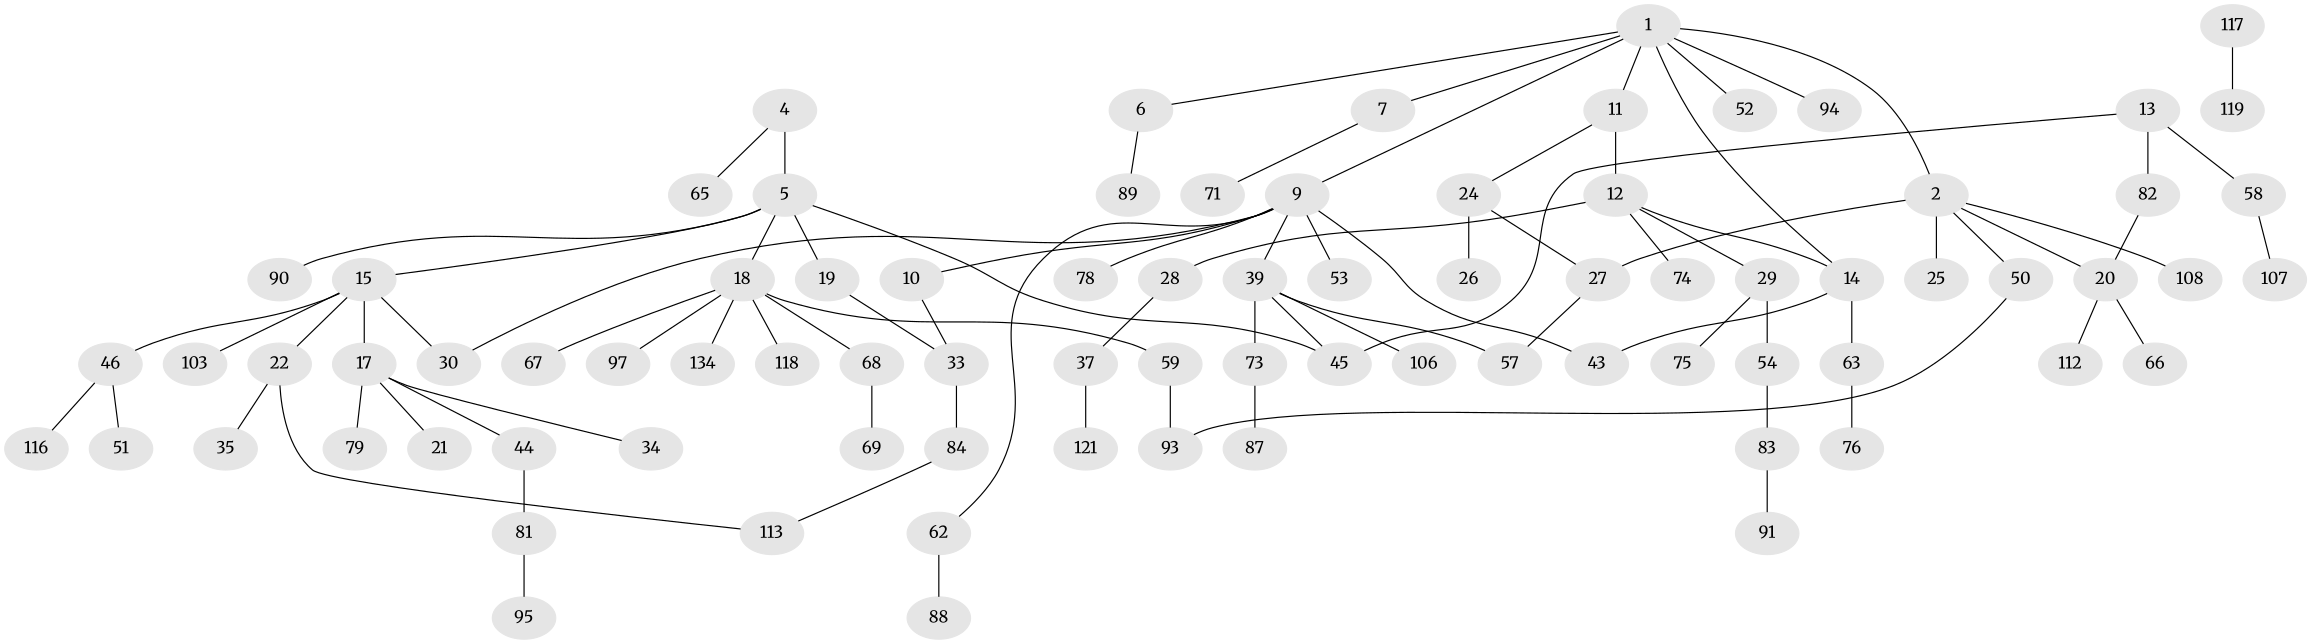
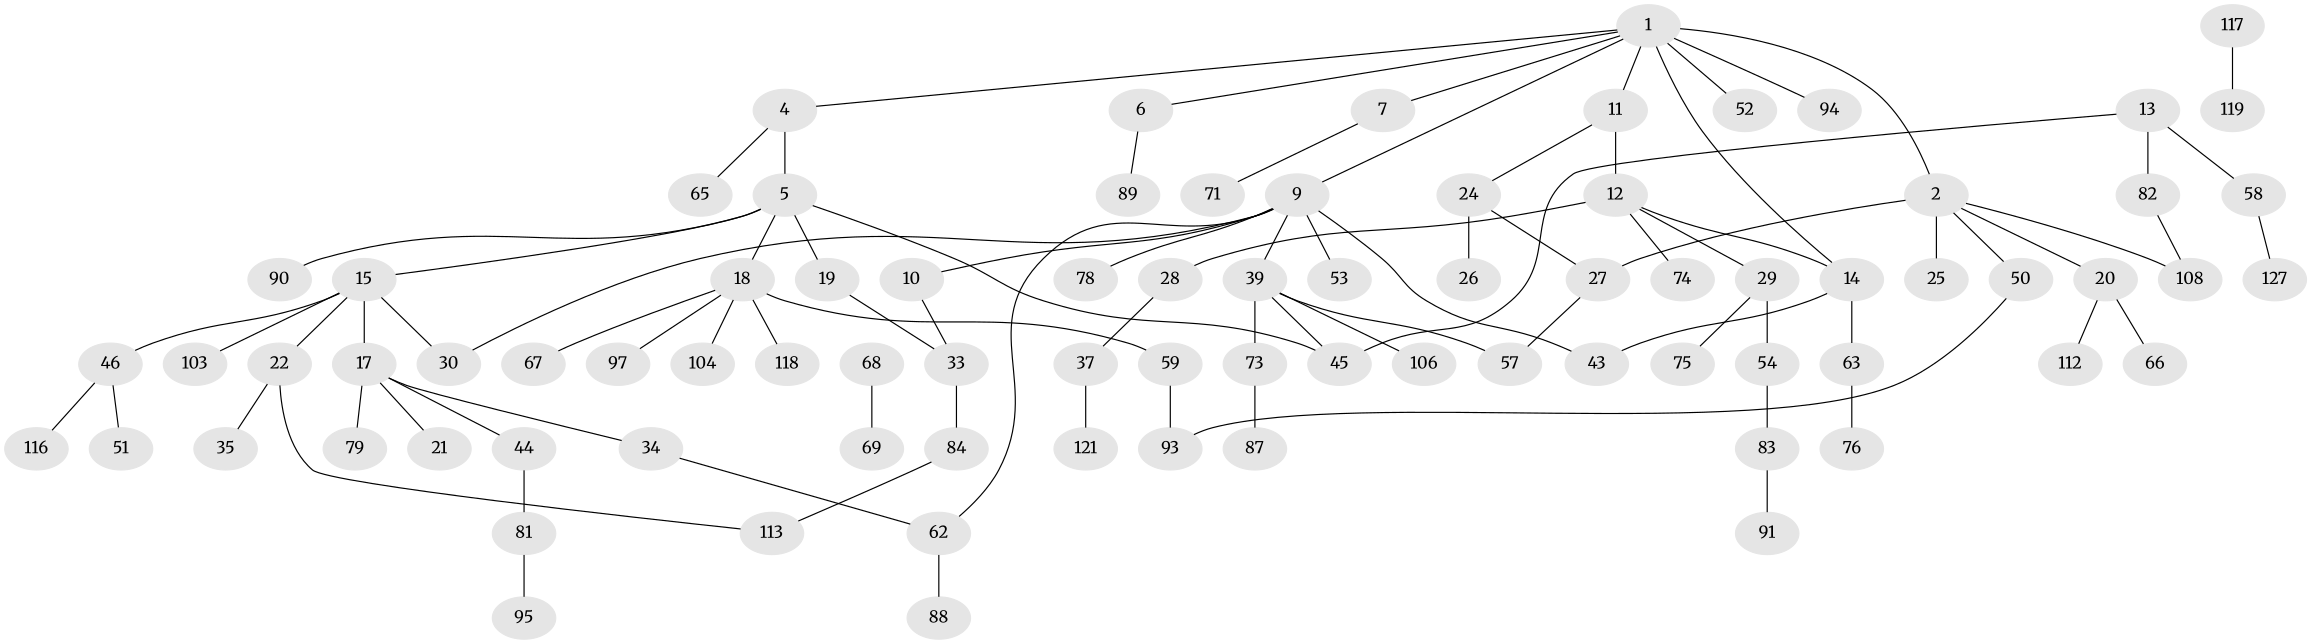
none -> (1217, 68)
(2127, 237) -> (2169, 237)
(2275, 280) -> (2275, 280)
(807, 322) -> none
(703, 364) -> (703, 364)
none -> (795, 491)
